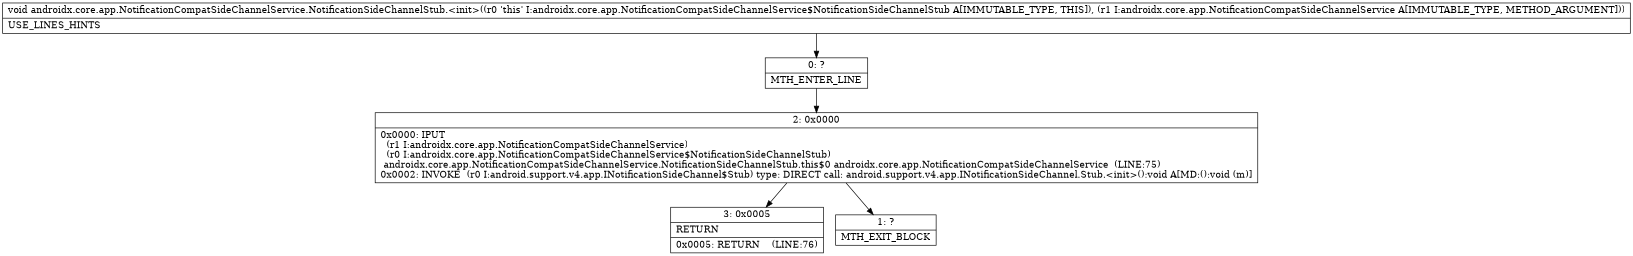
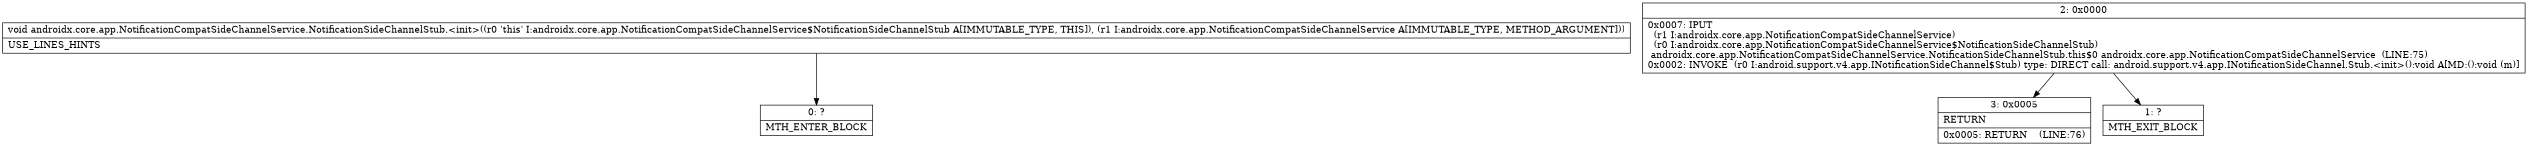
(816, 80) -> (816, 128)
(816, 97) -> none
(416, 135) -> (1683, 25)
